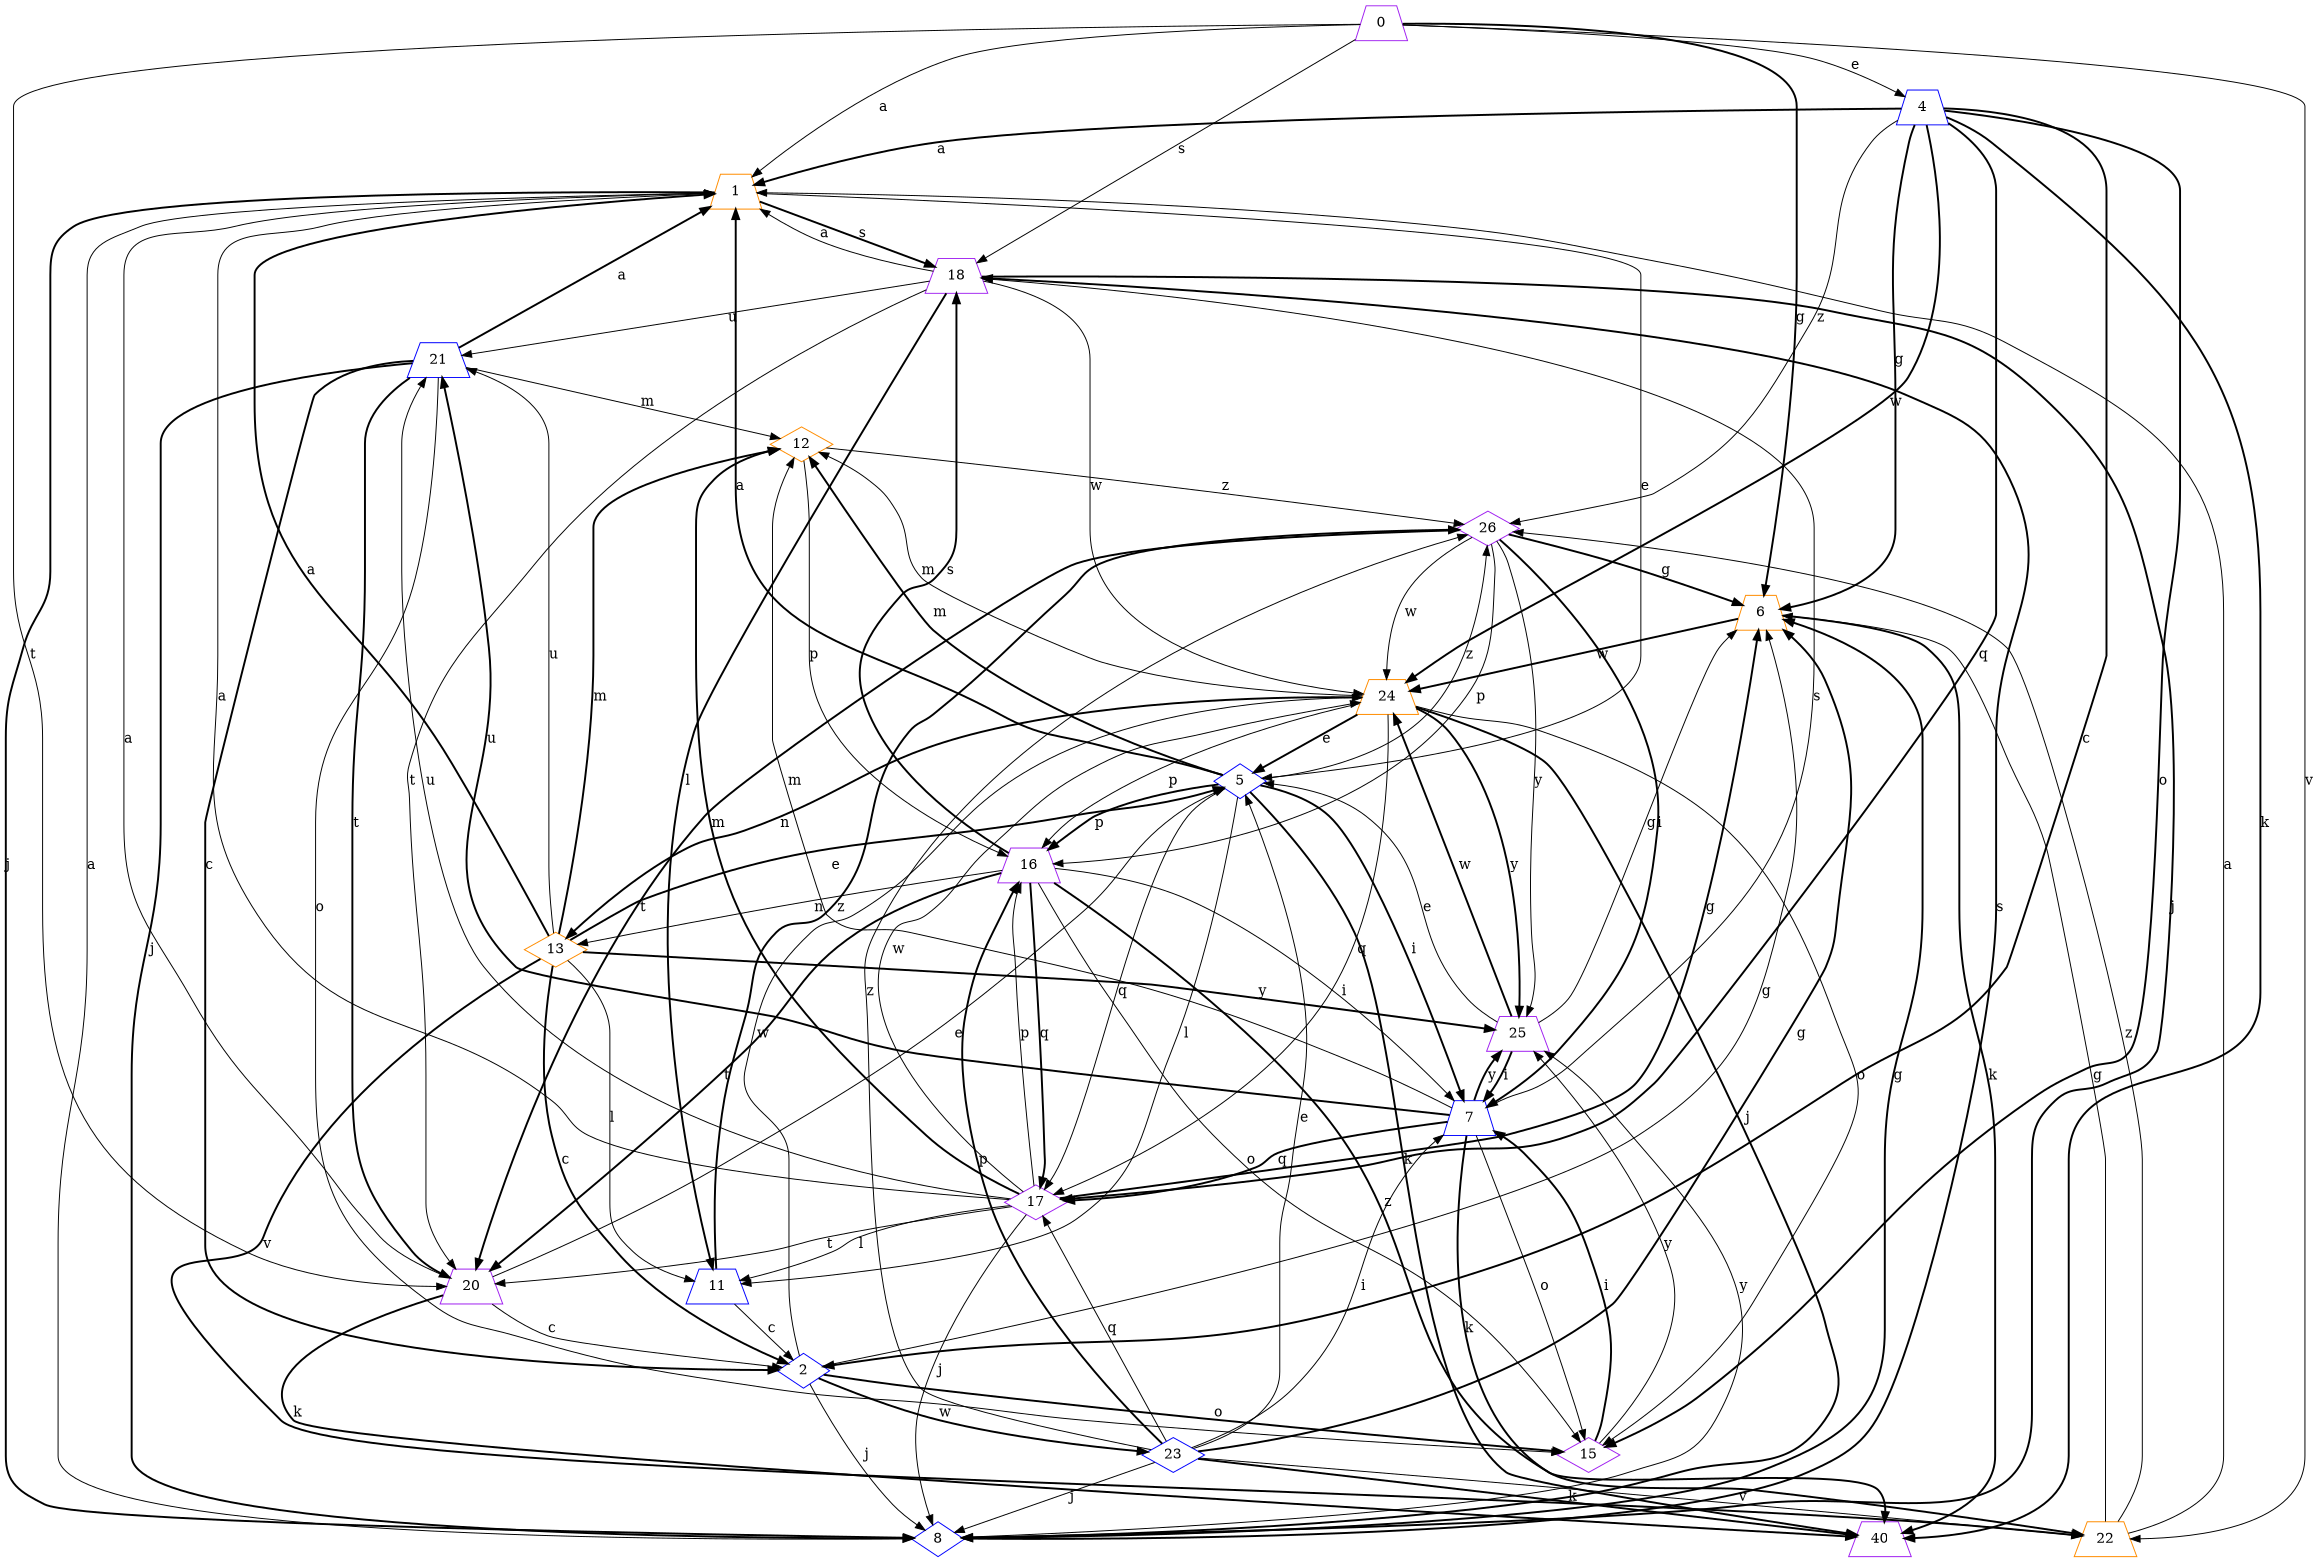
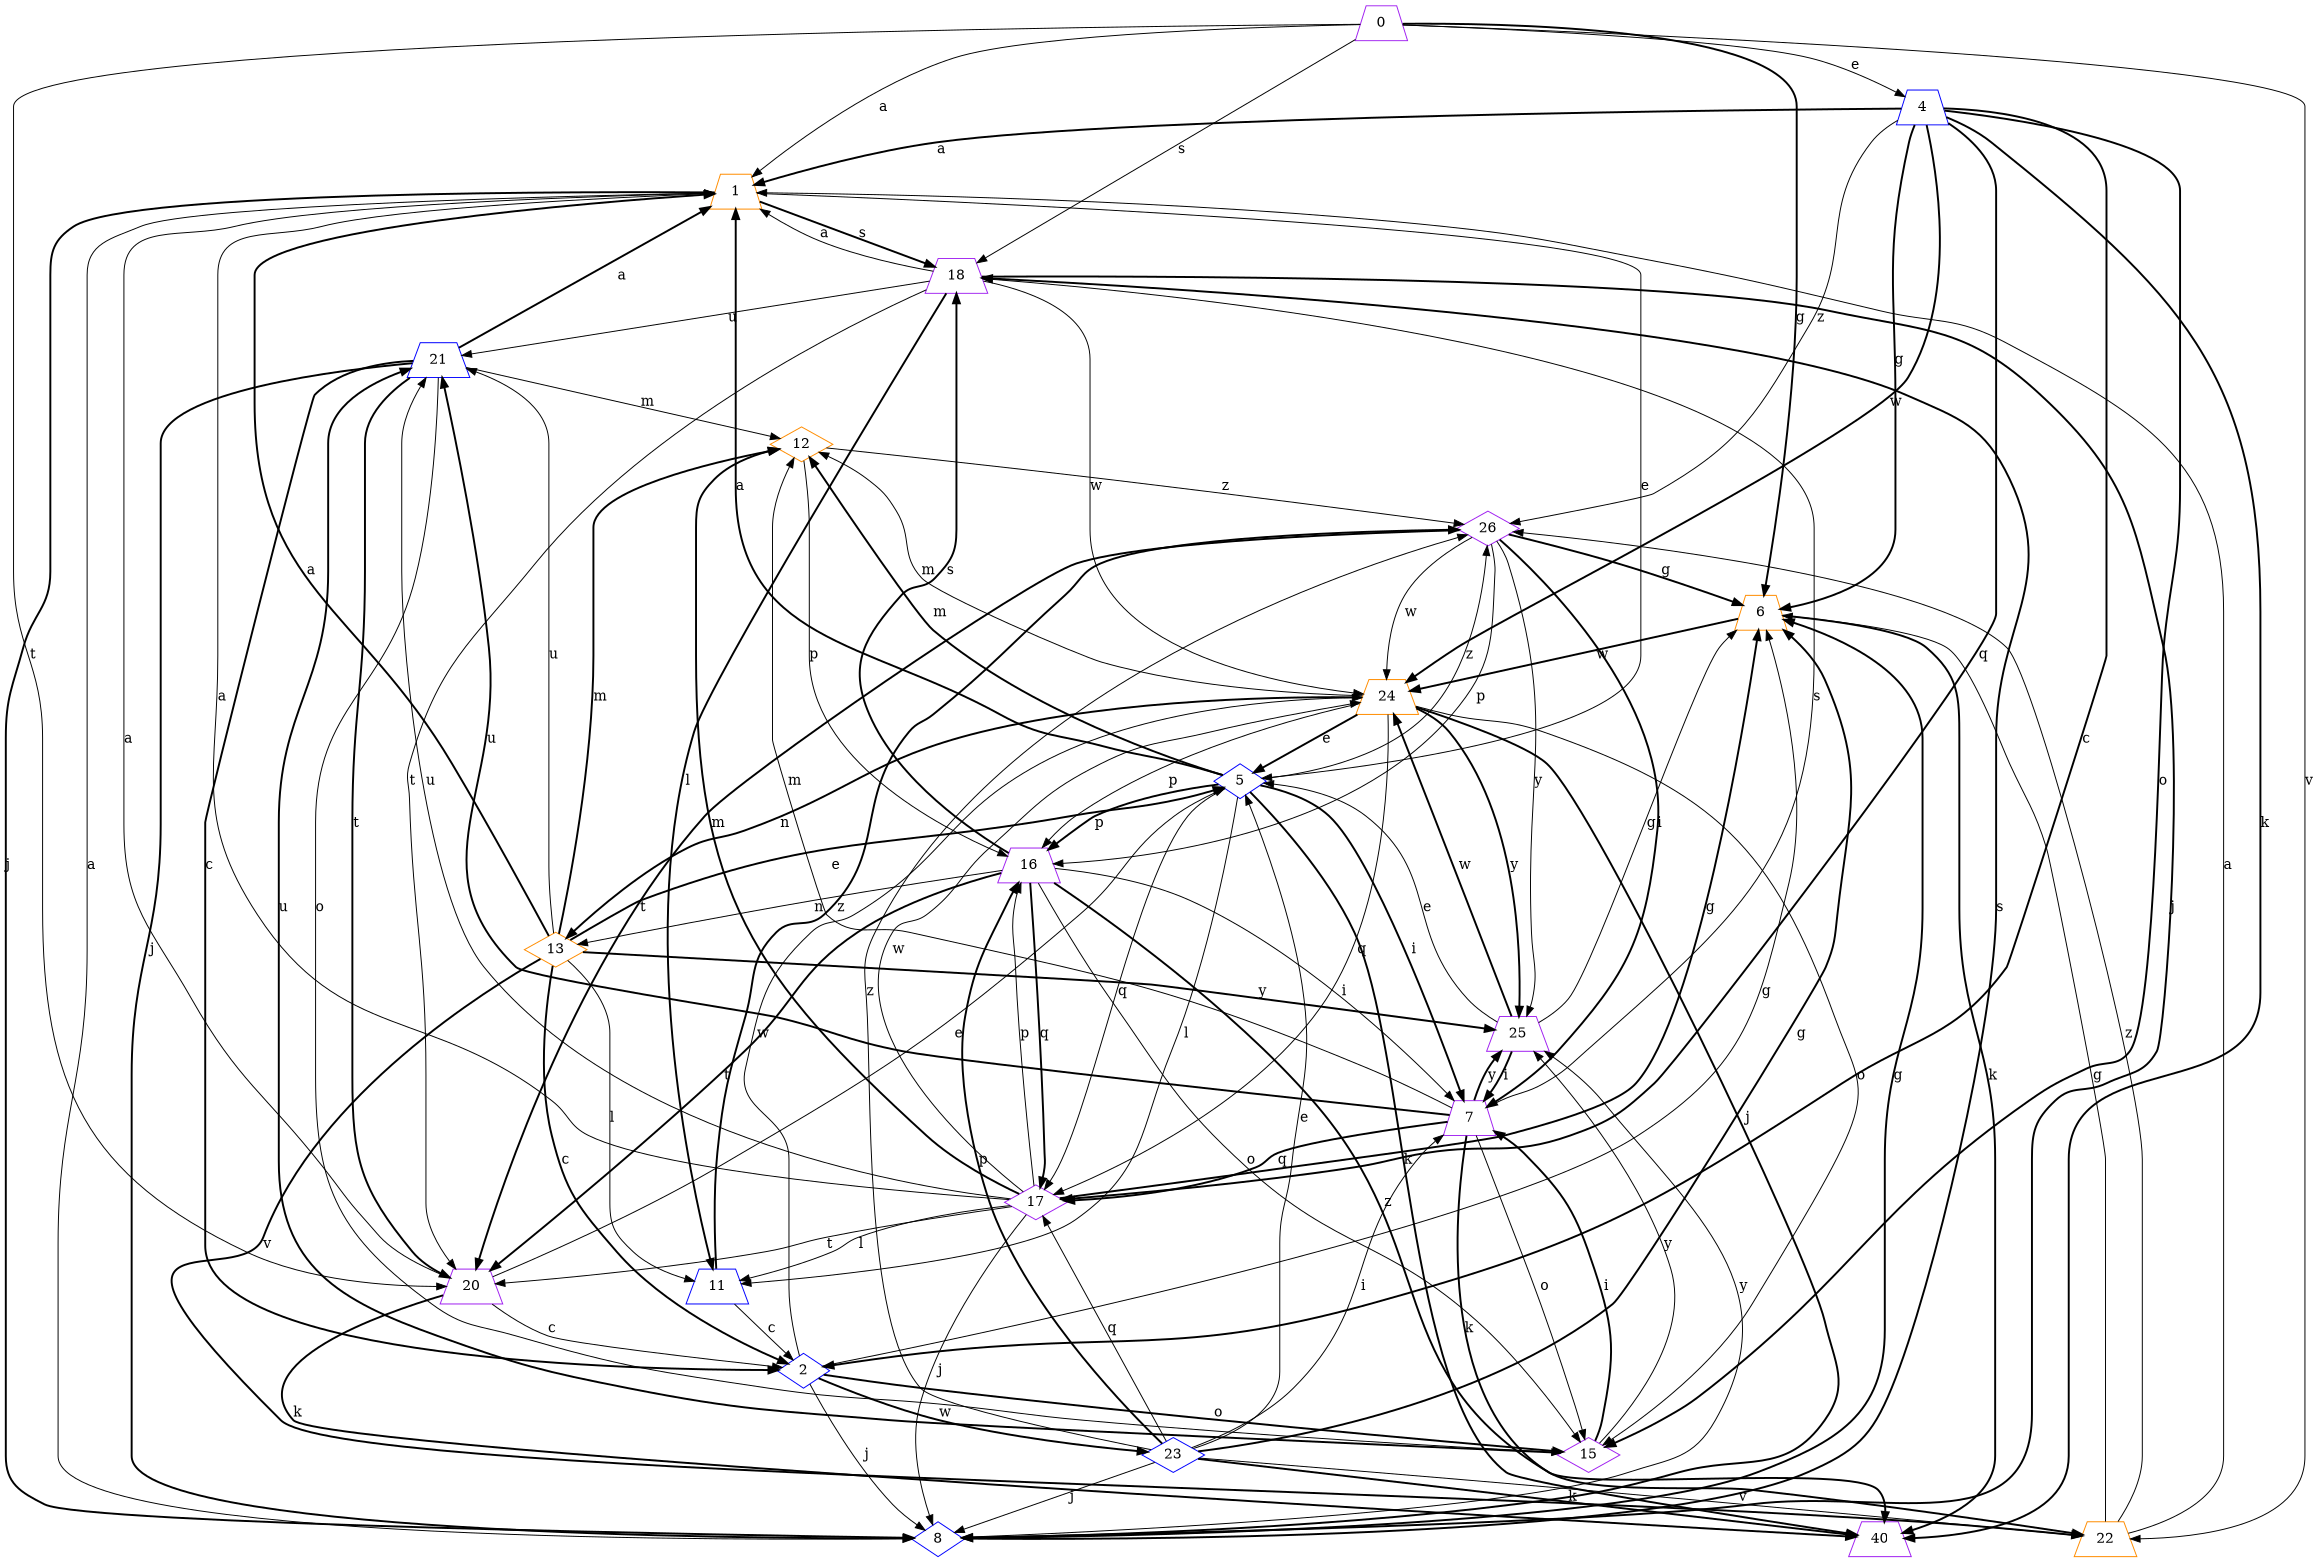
(1470, 1118) -> (1470, 1118)
none -> (458, 1343)
